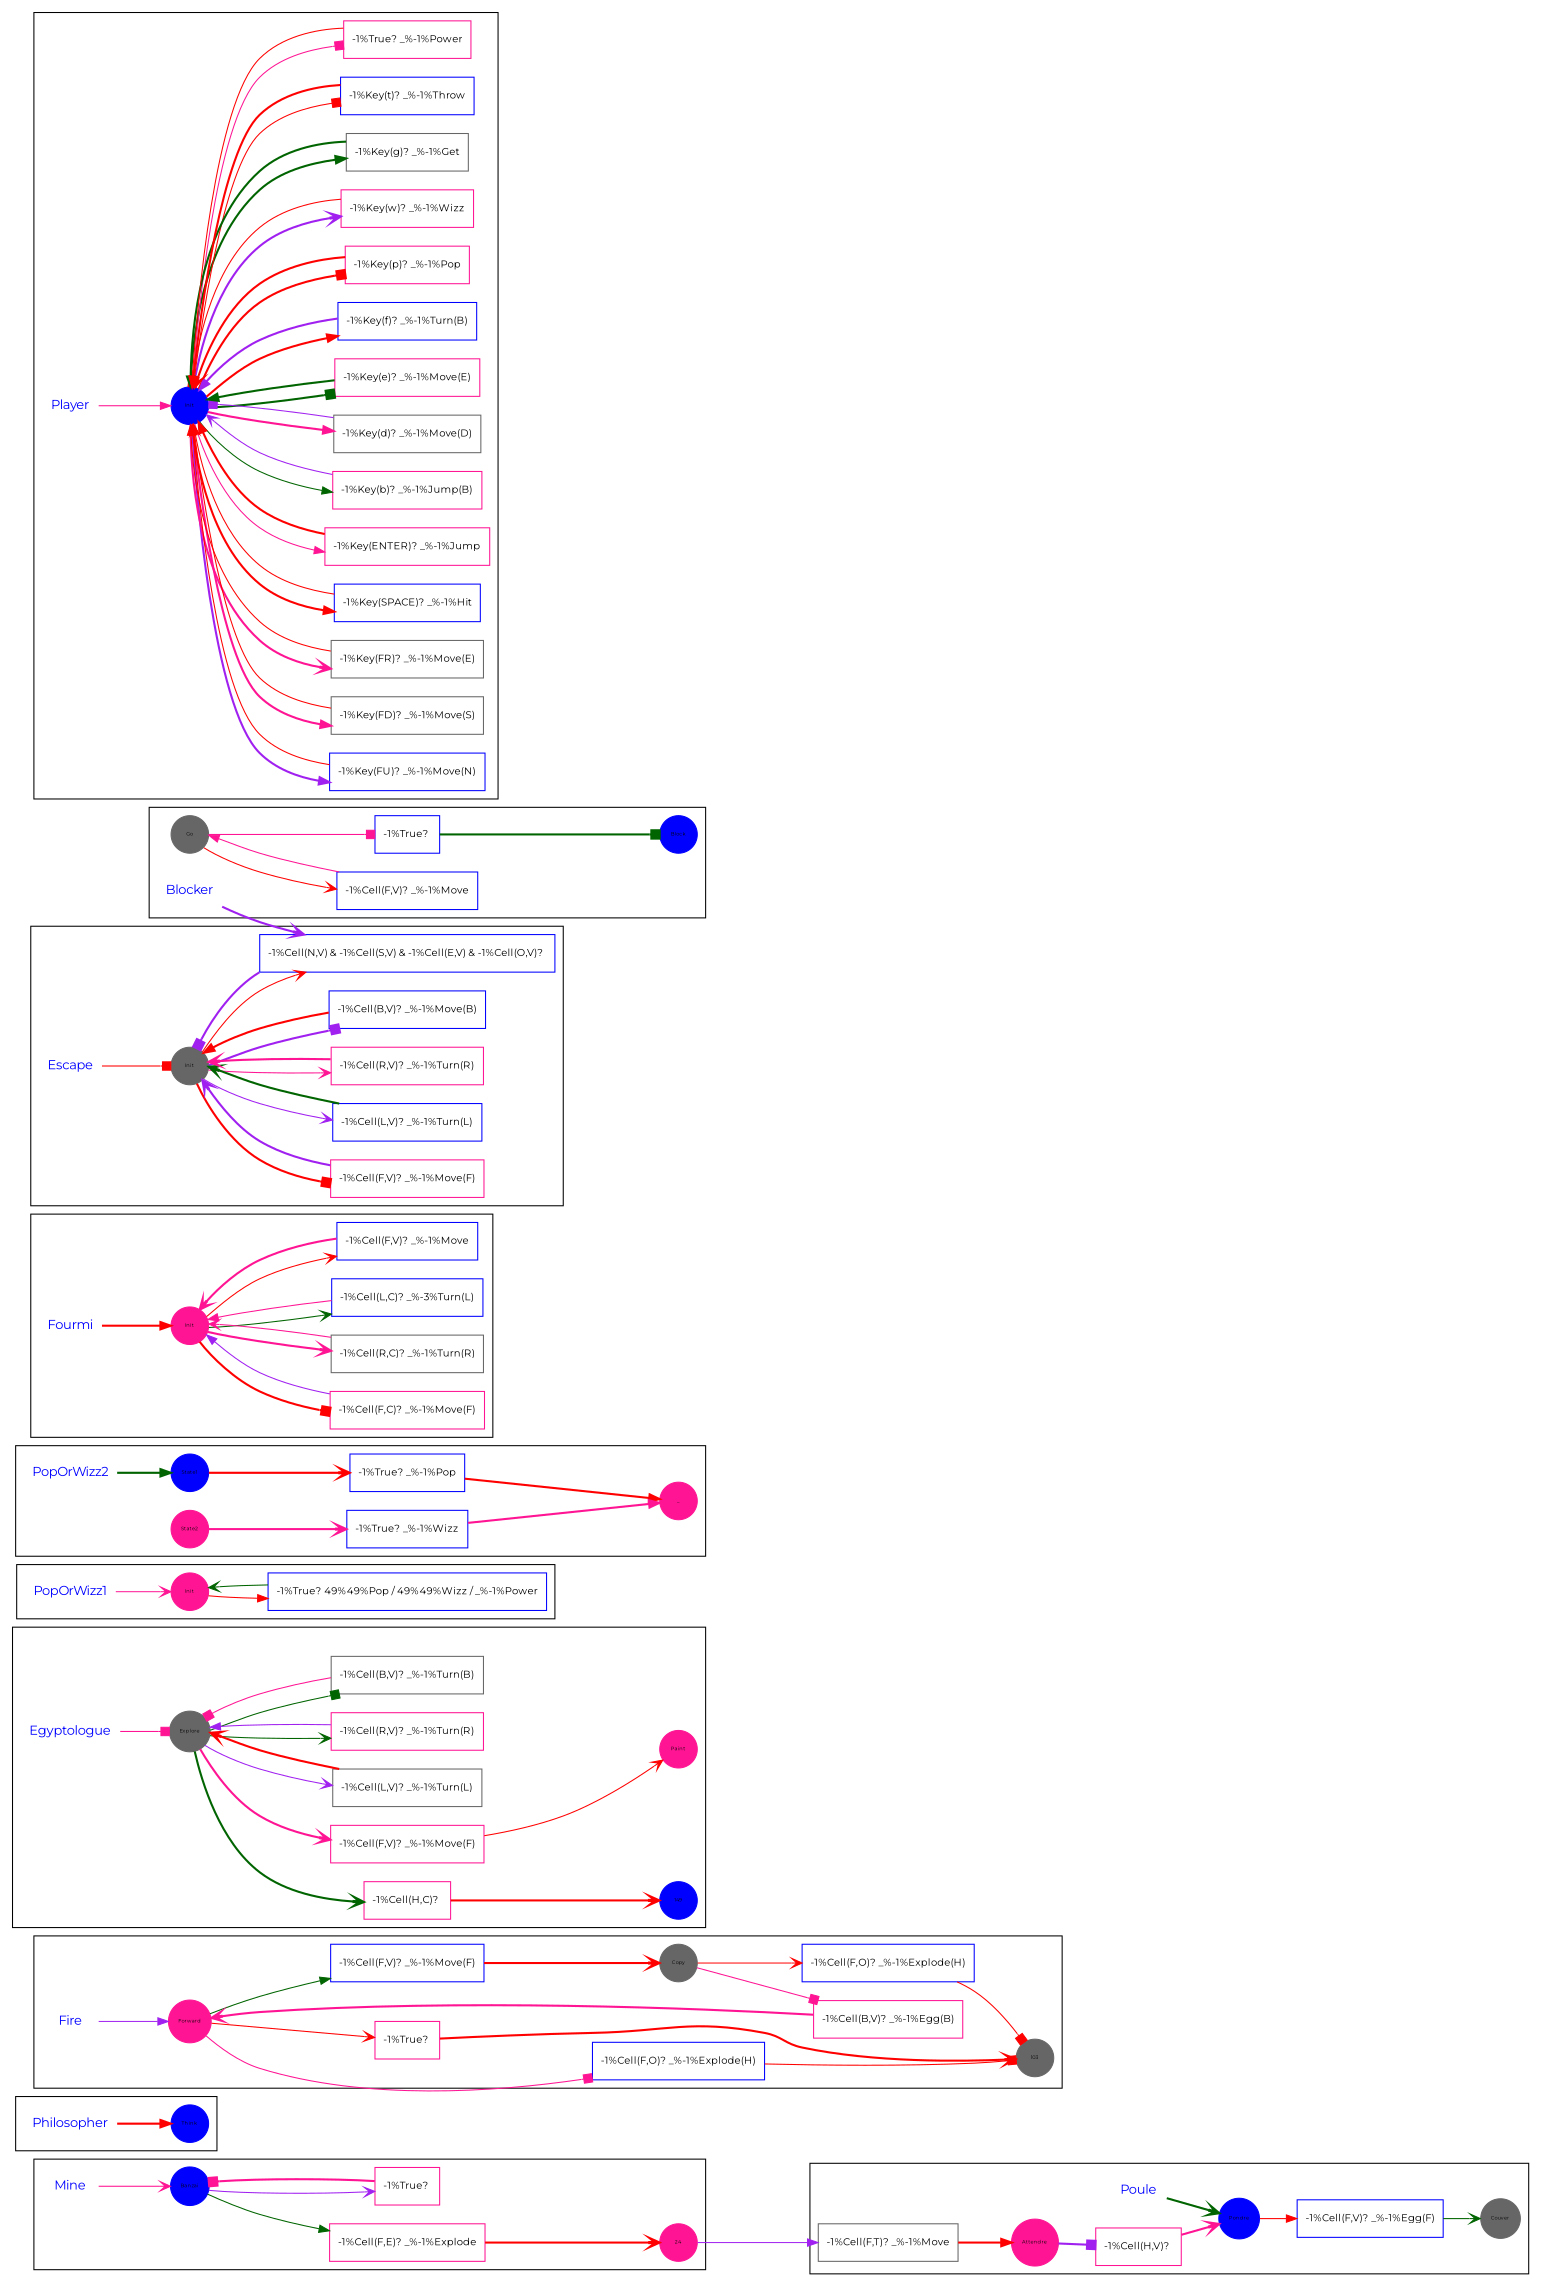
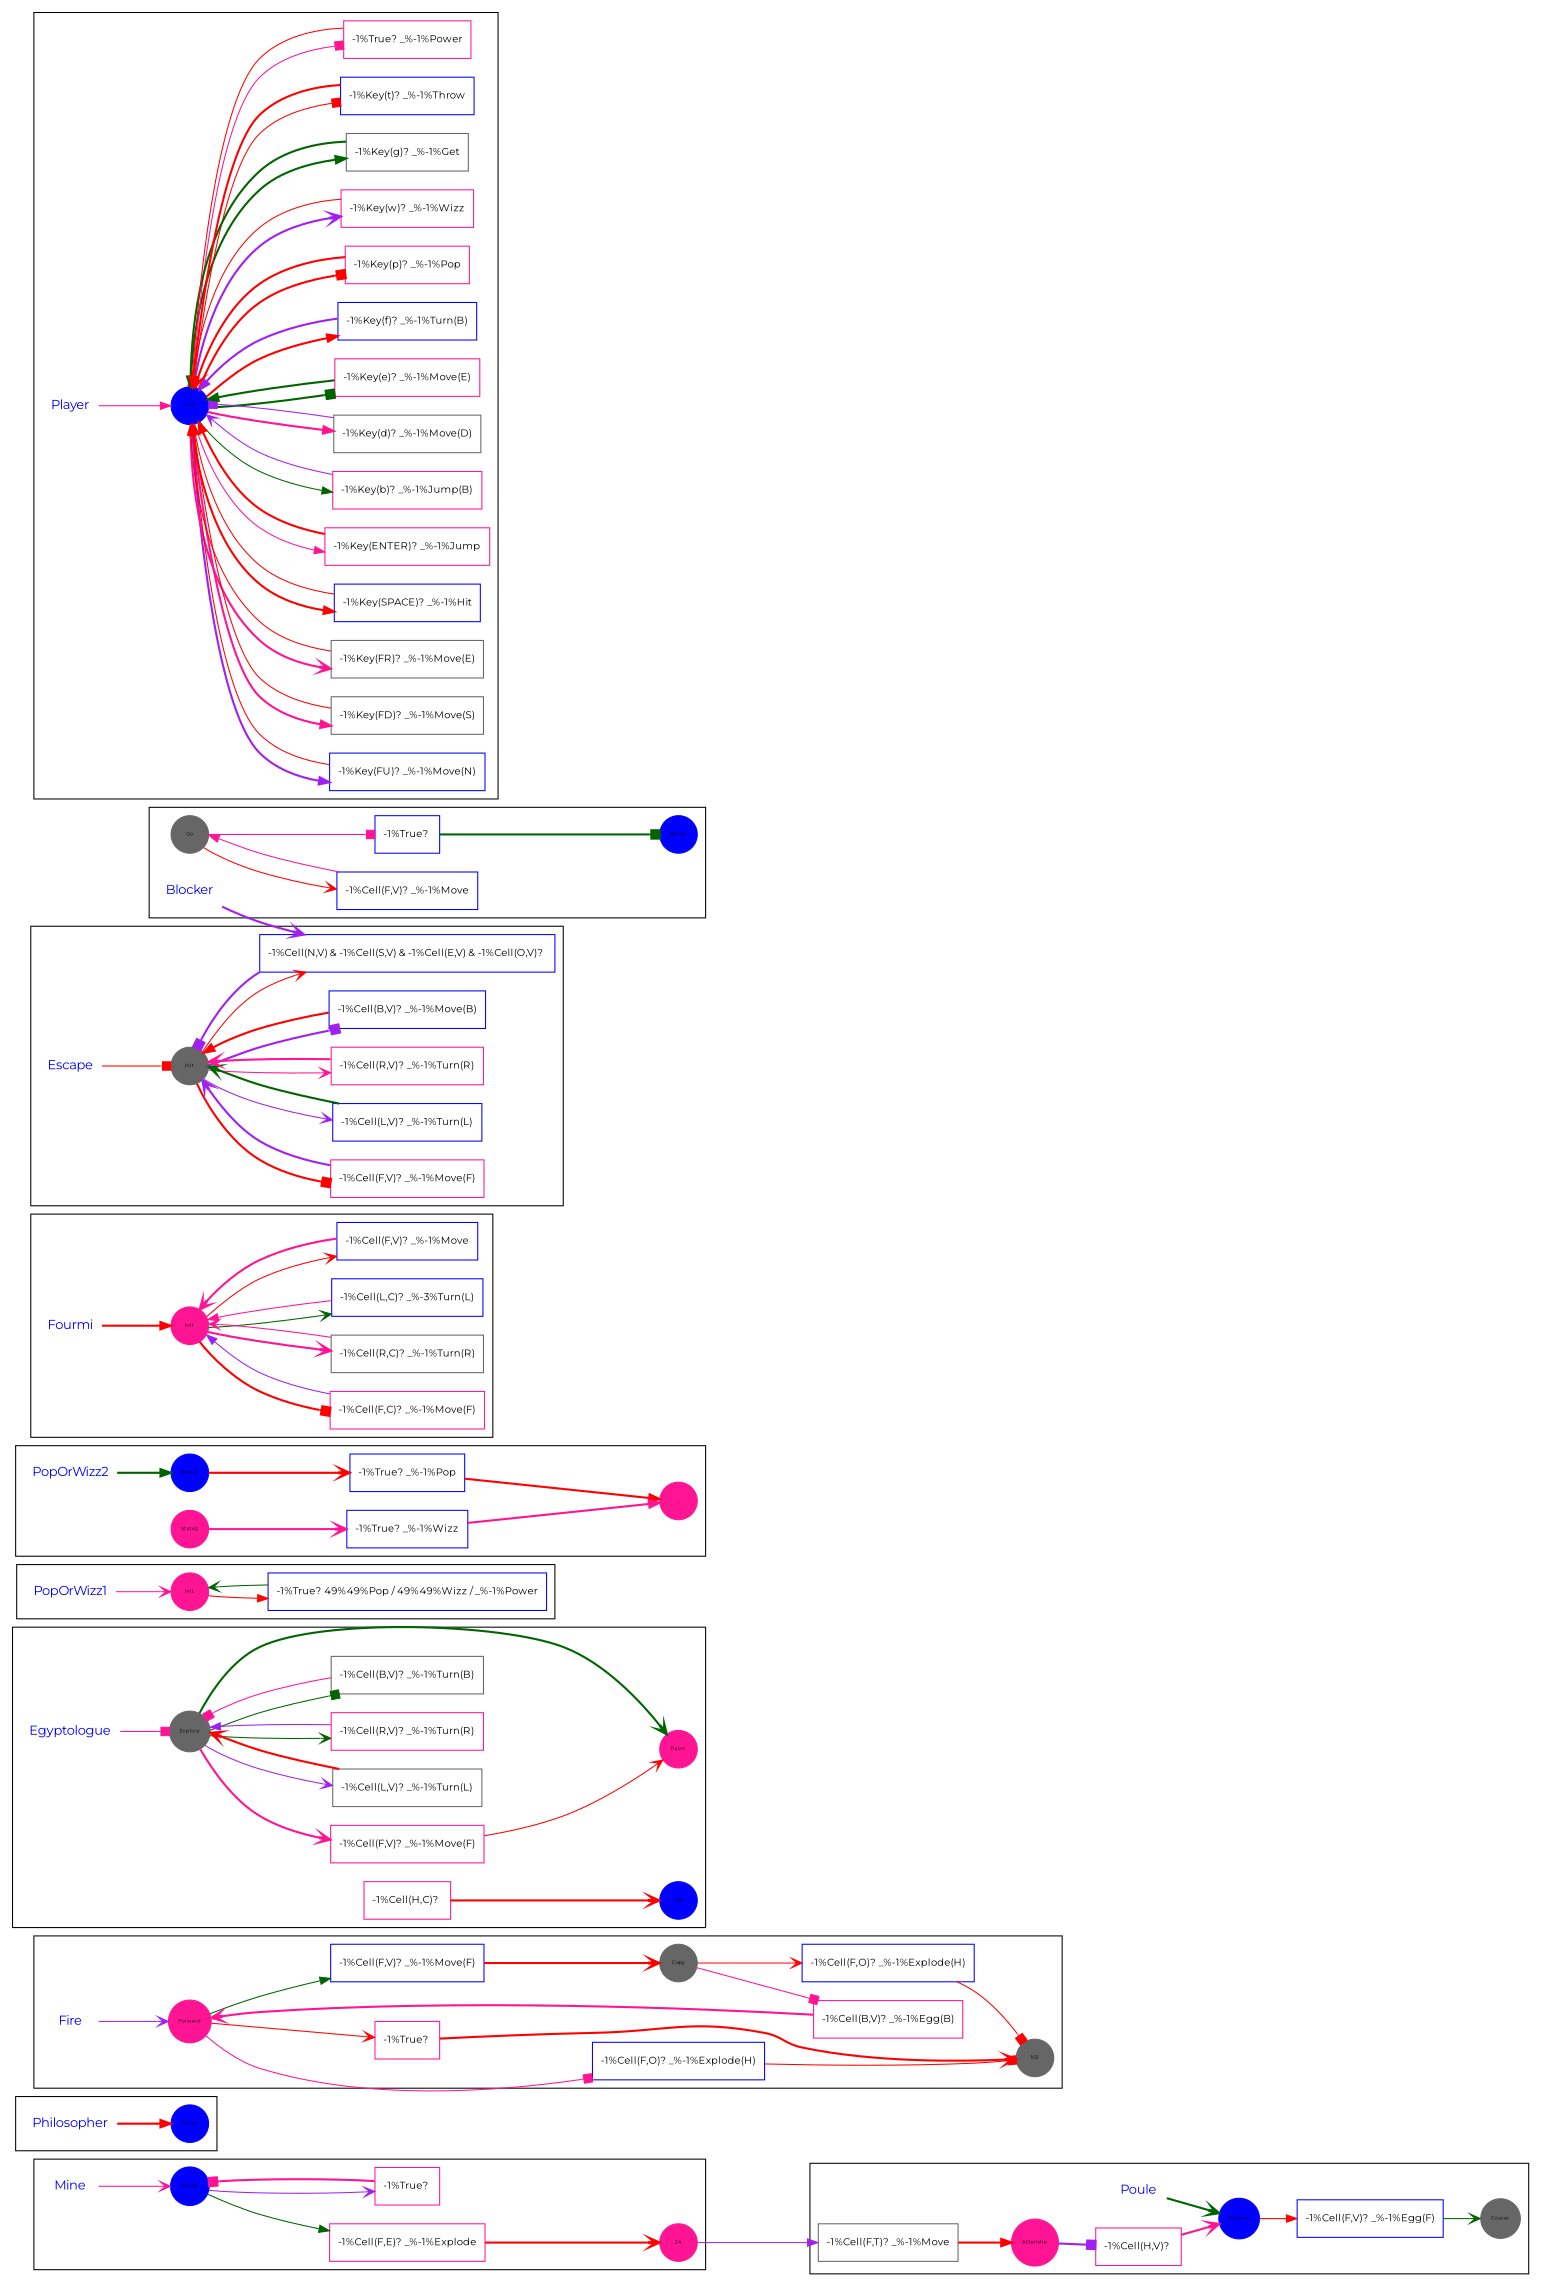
(245, 1859) -> (507, 1634)
(128, 2021) -> (128, 2021)
